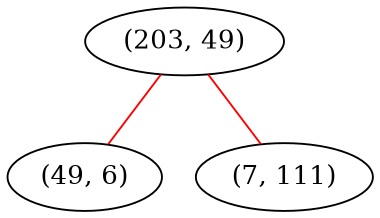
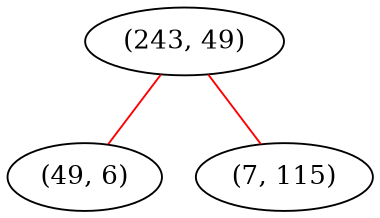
(185, 41) -> (185, 41)
(284, 177) -> (284, 177)
